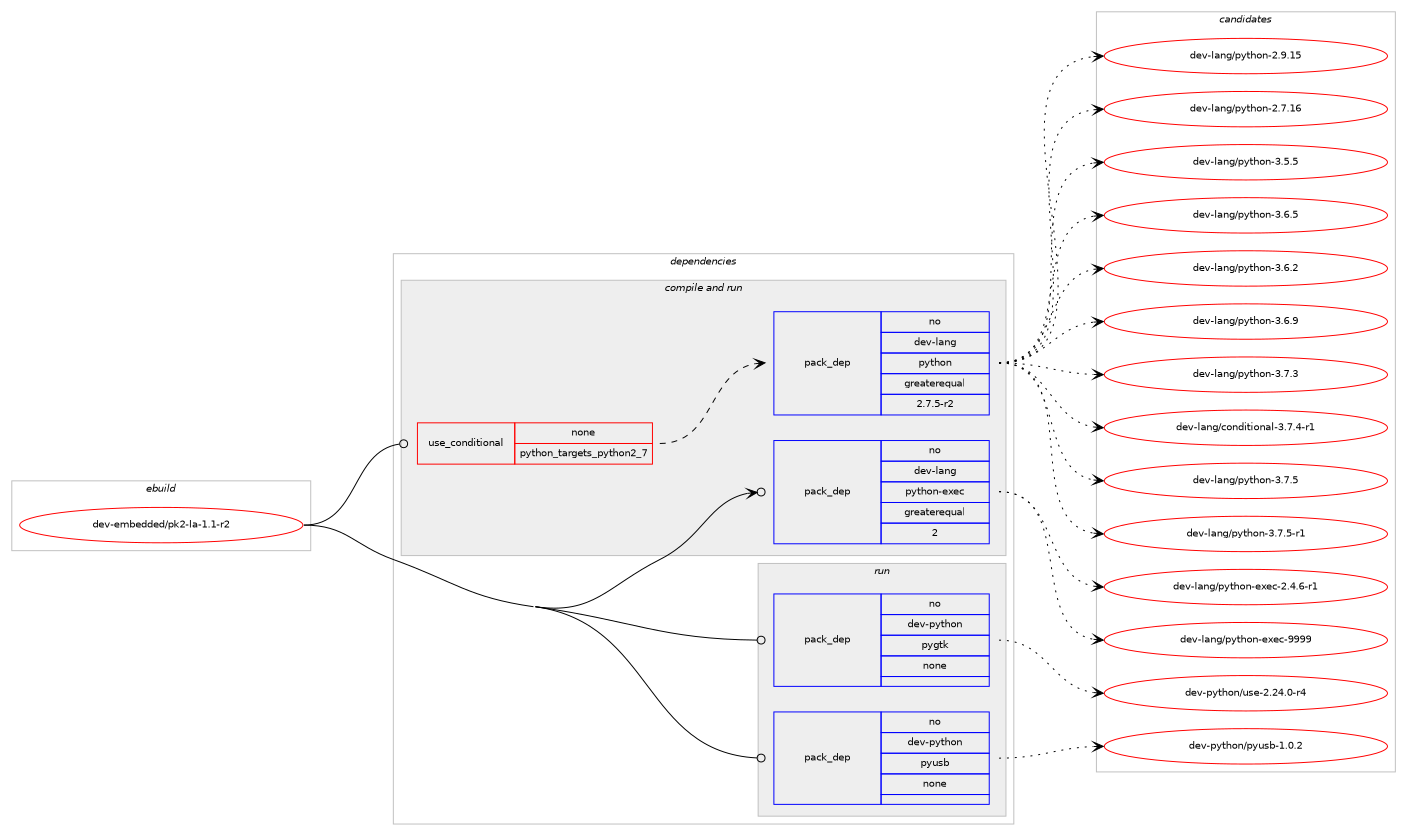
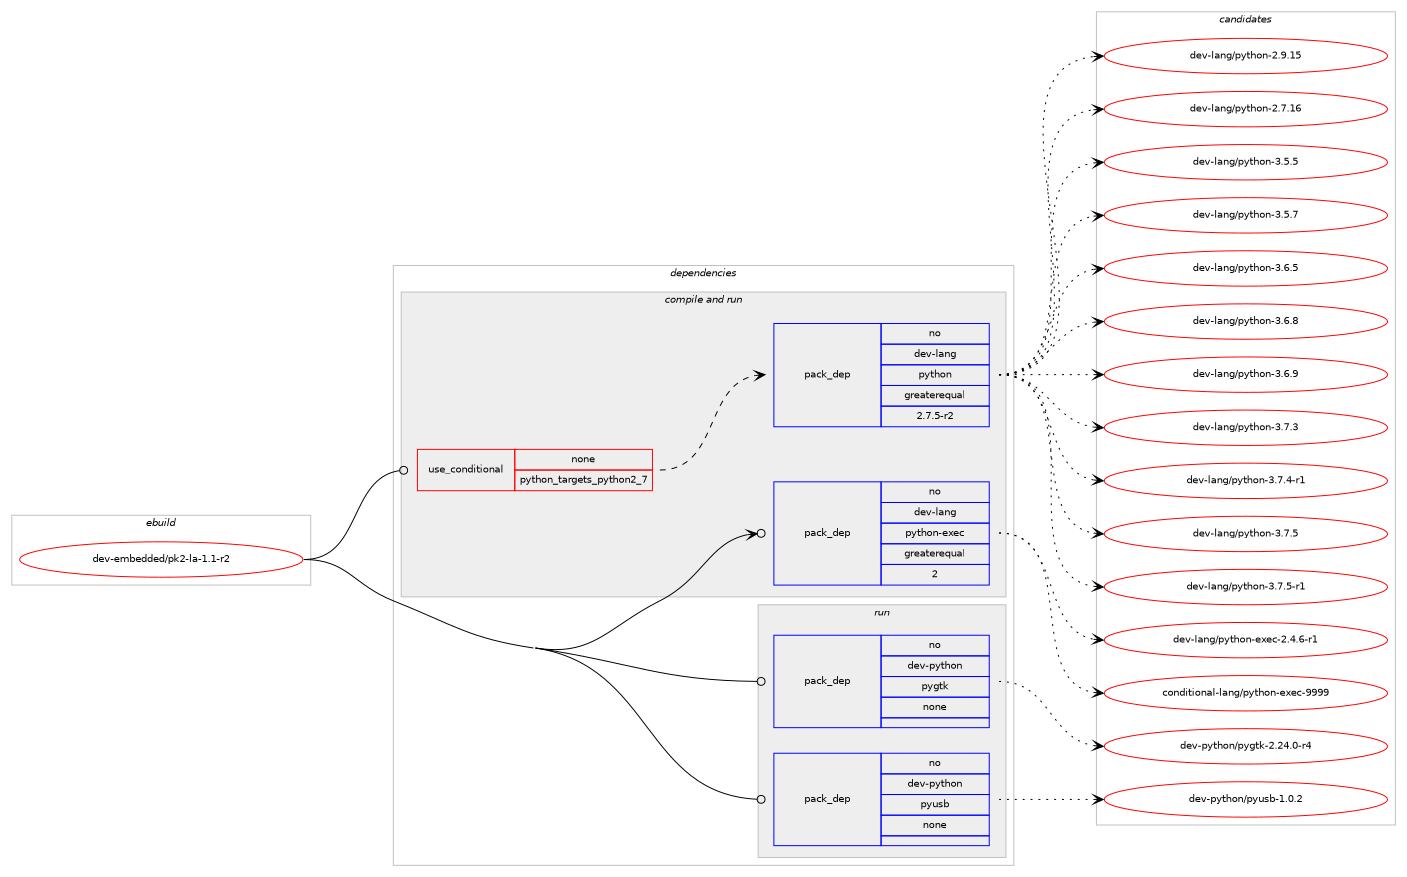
none -> (1246, 215)
(1246, 268) -> (1246, 322)
(1246, 428) -> (1246, 481)
(1246, 640) -> (1246, 693)
(1246, 693) -> (1246, 746)
